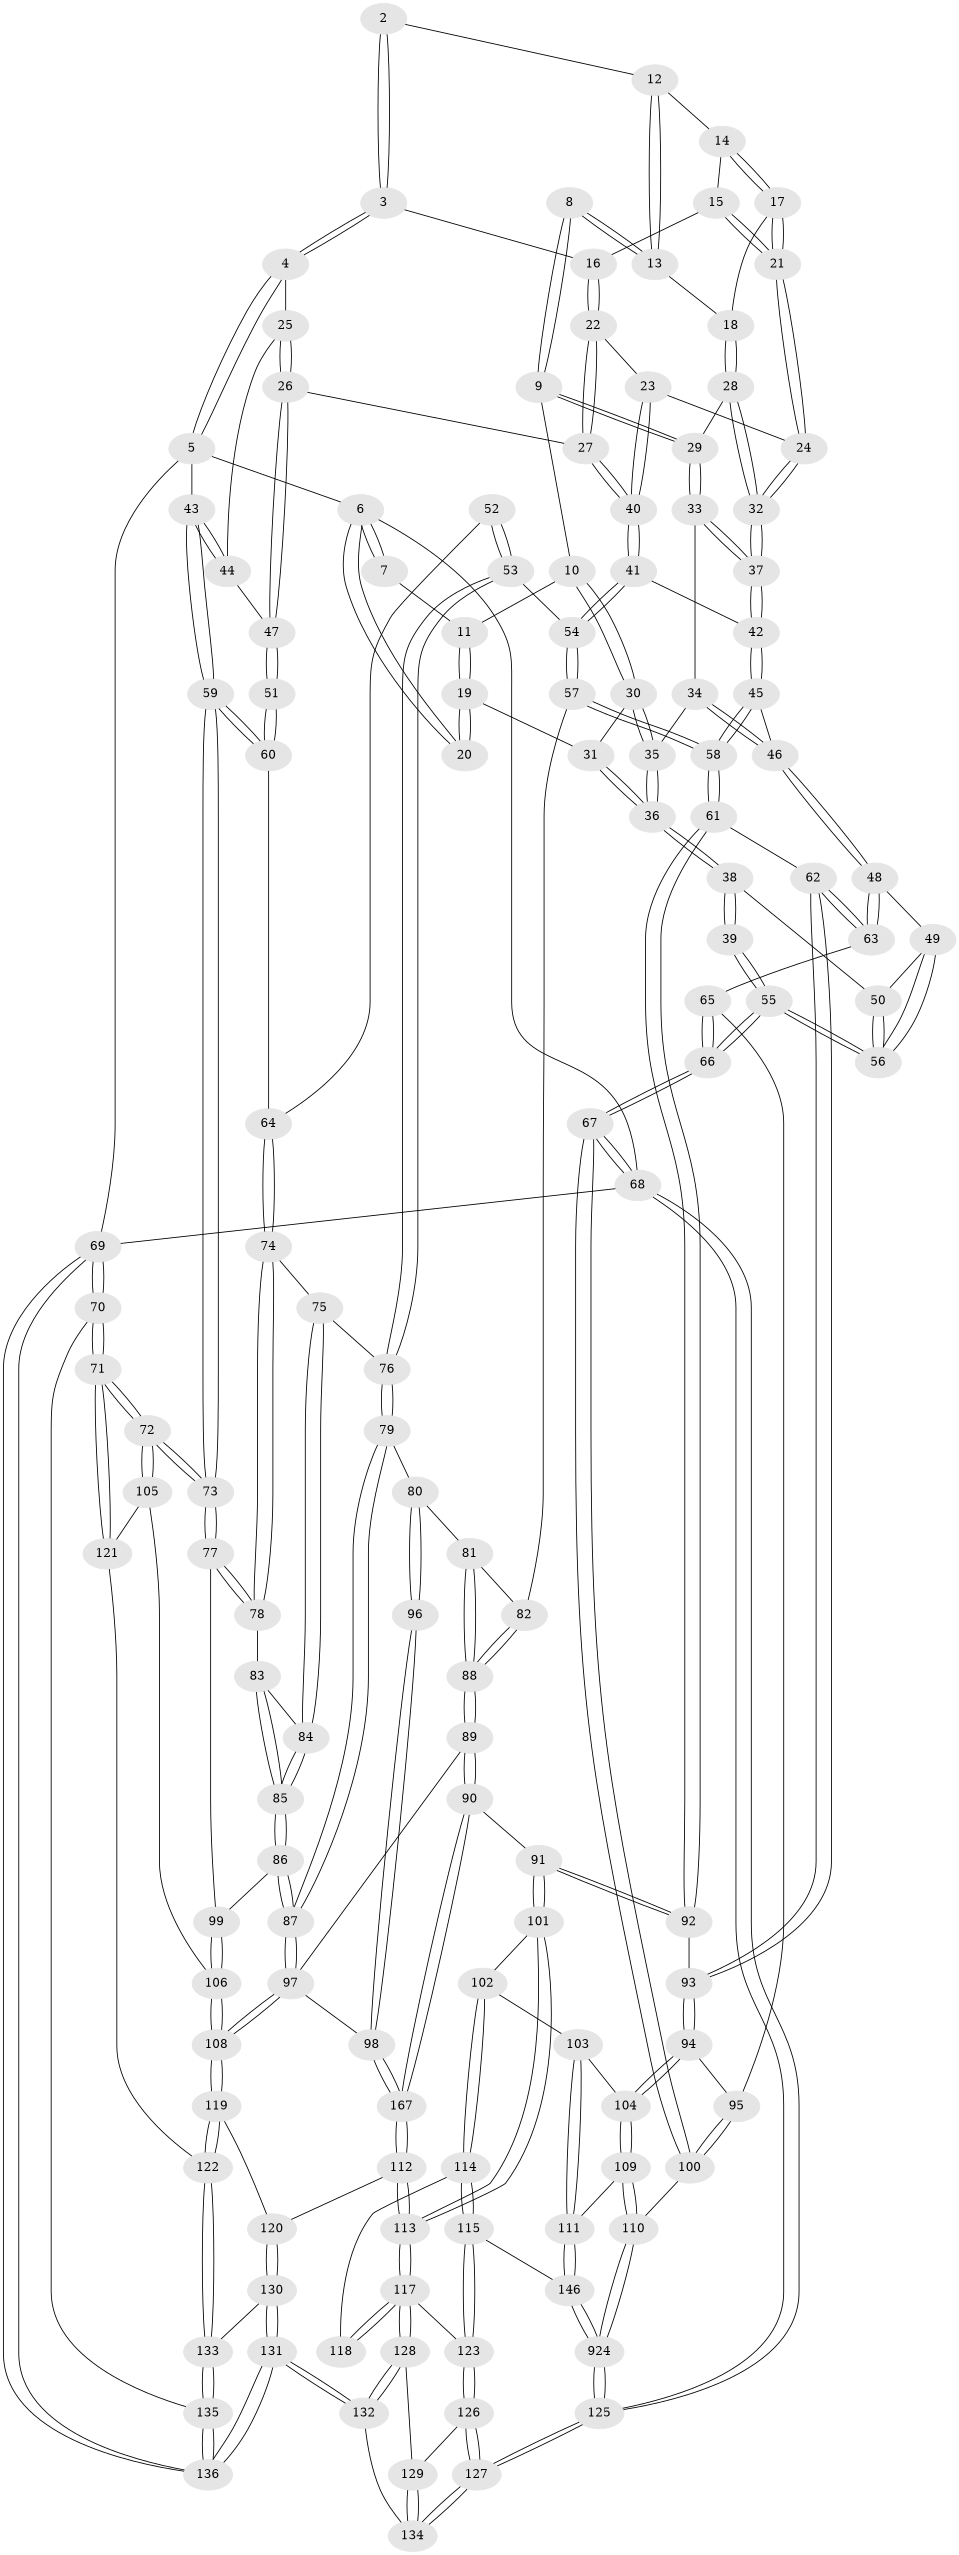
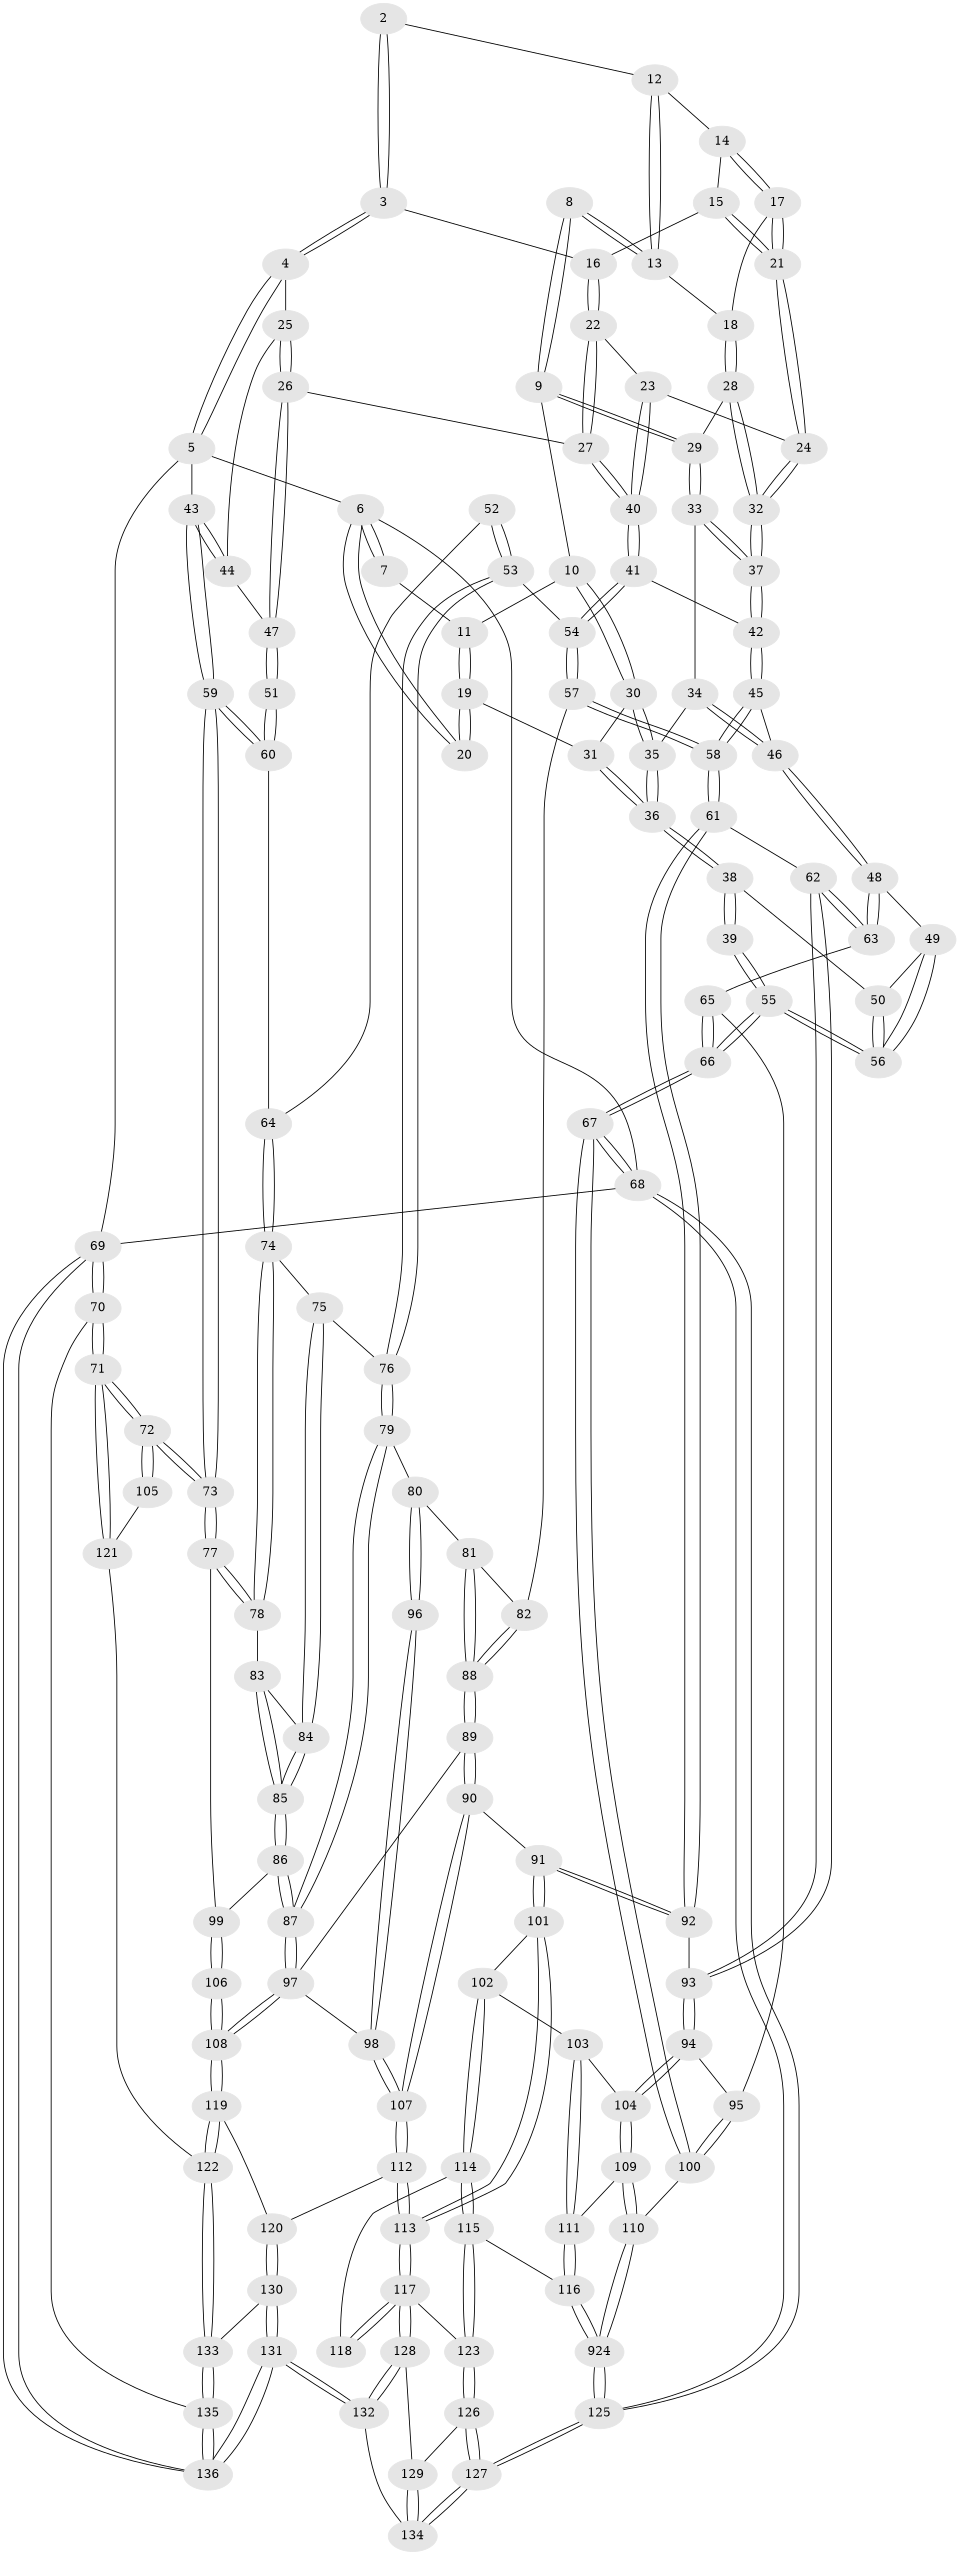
(159, 1744) -> none
(402, 2106) -> (402, 2106)
(570, 2291) -> (570, 2291)
